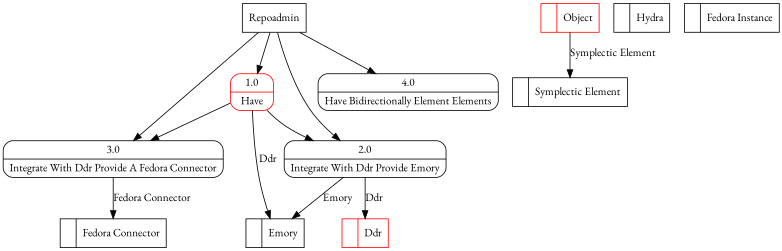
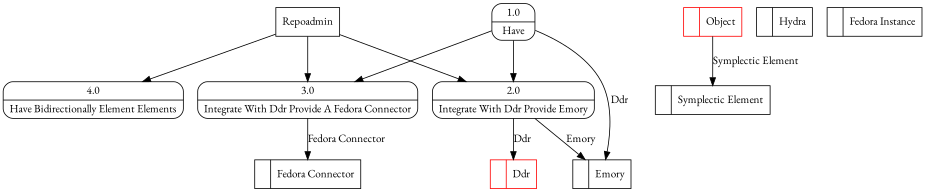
(265, 49) -> none
(252, 92) -> (513, 22)
